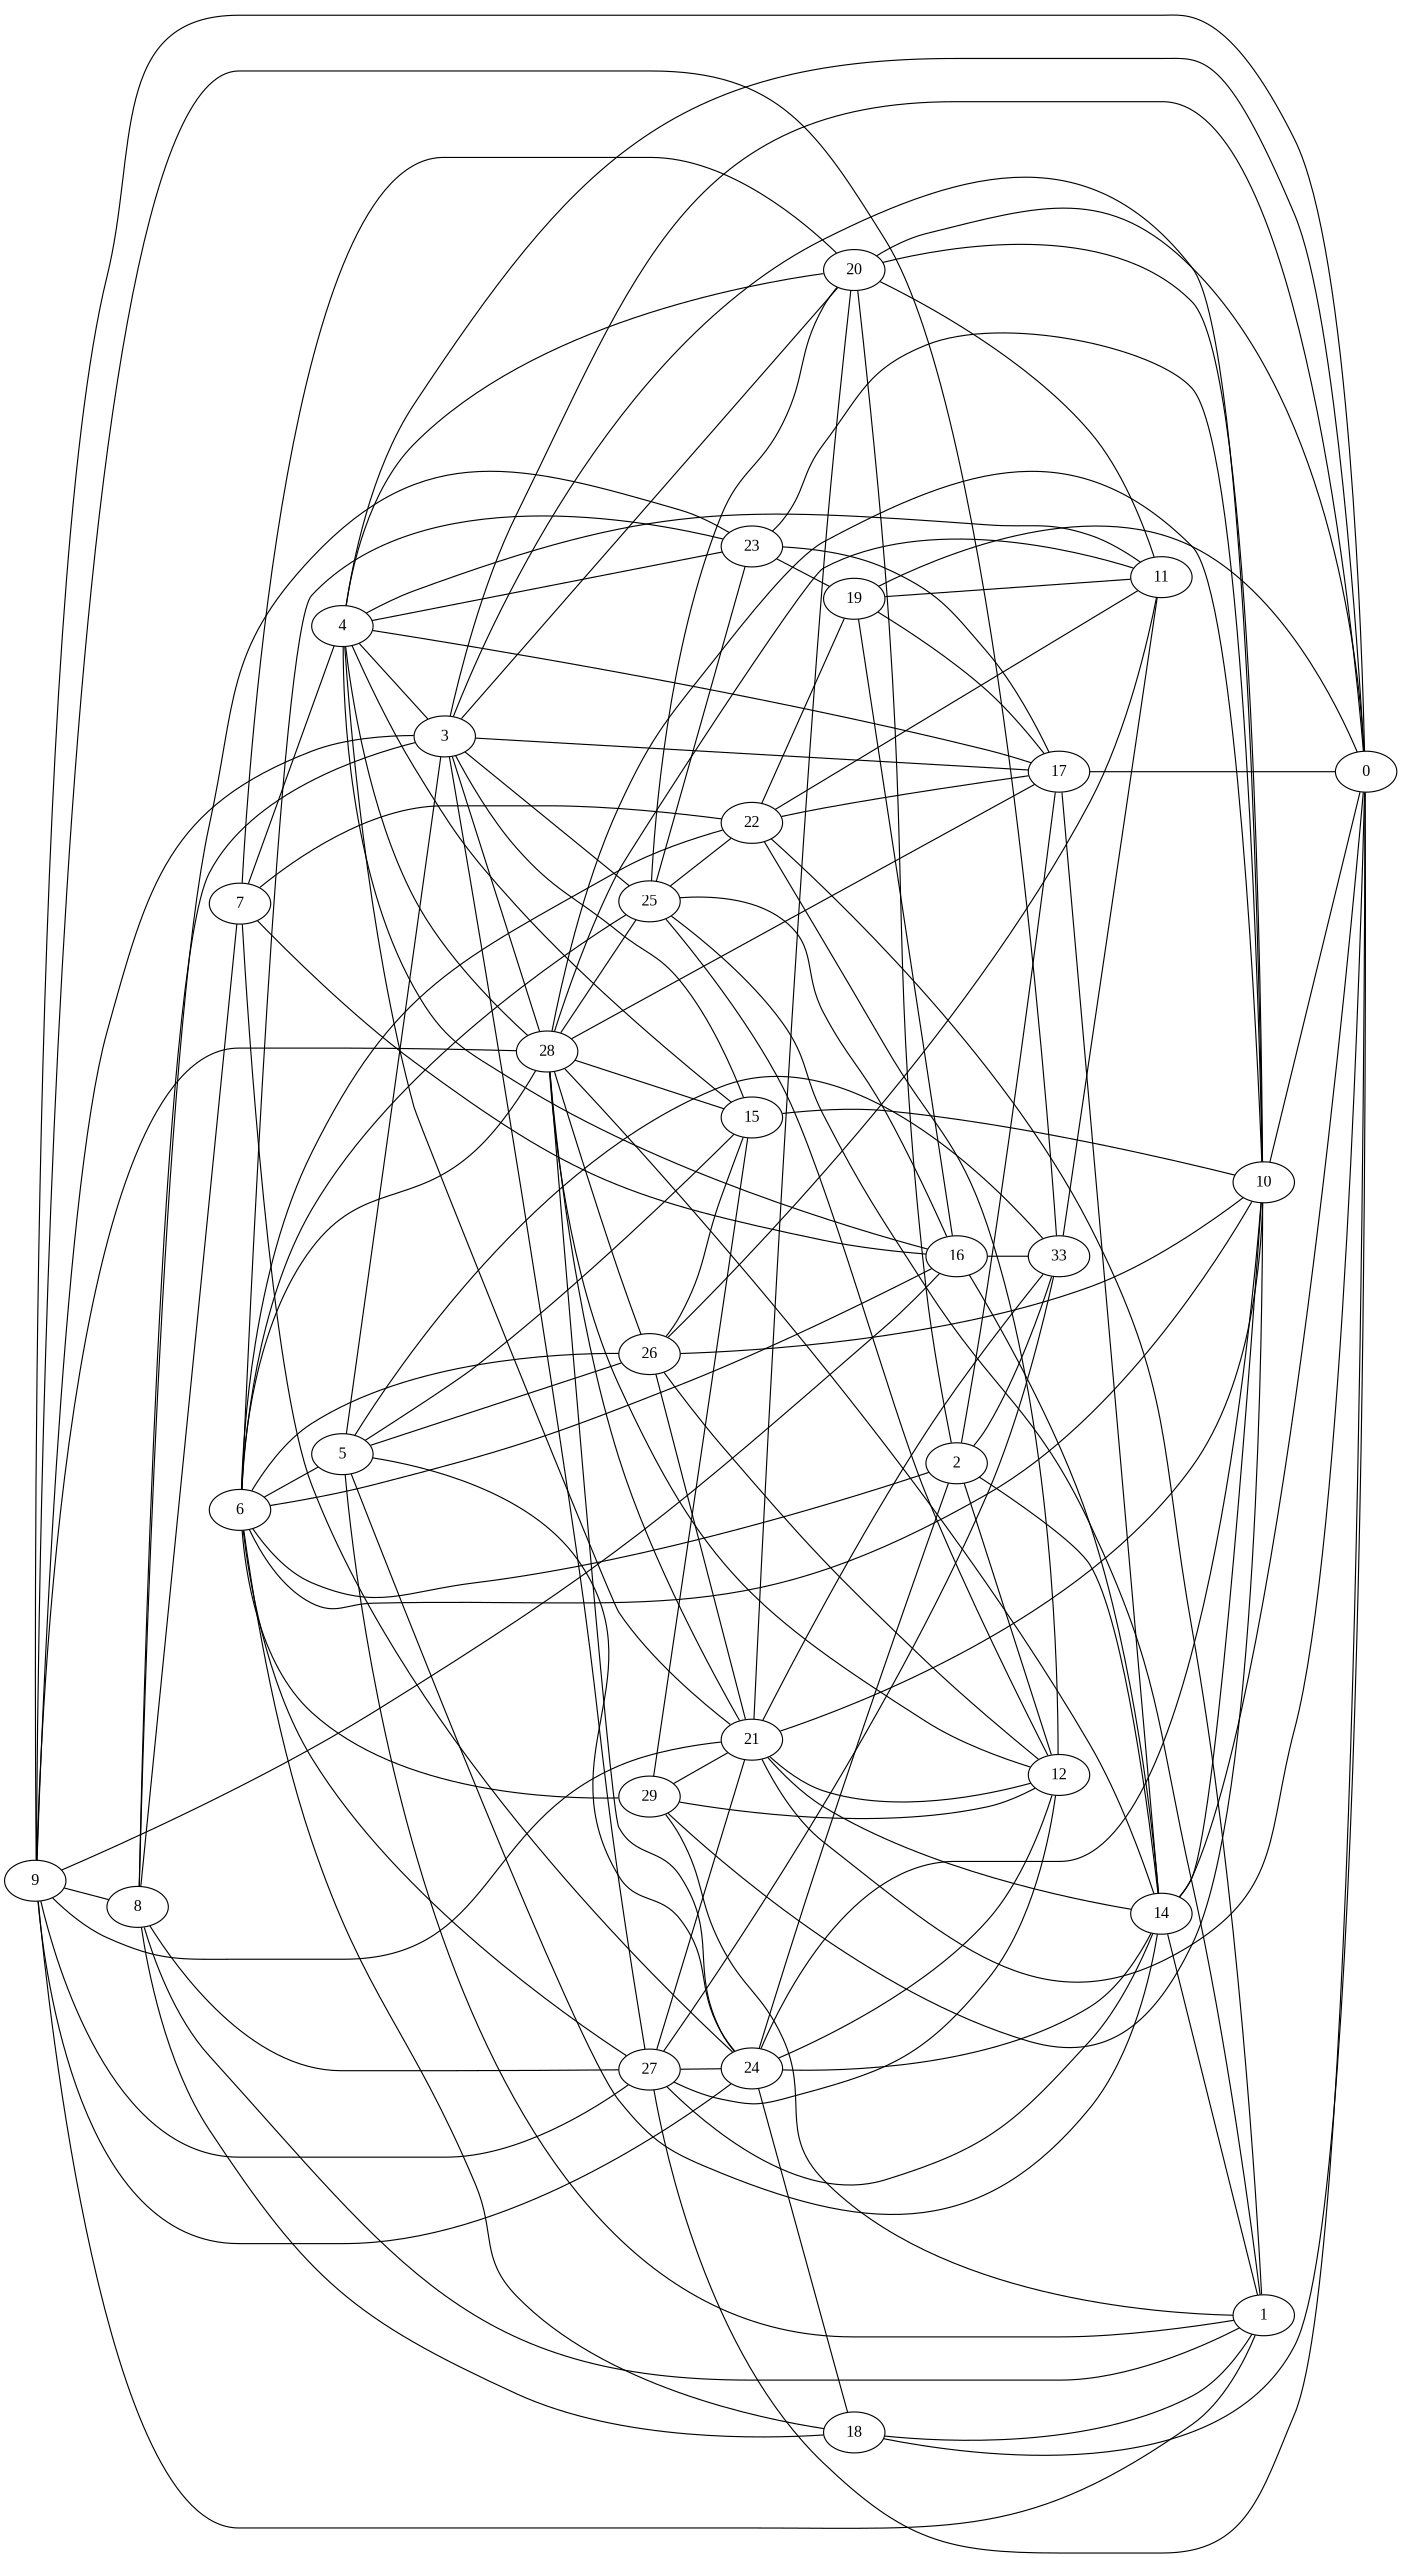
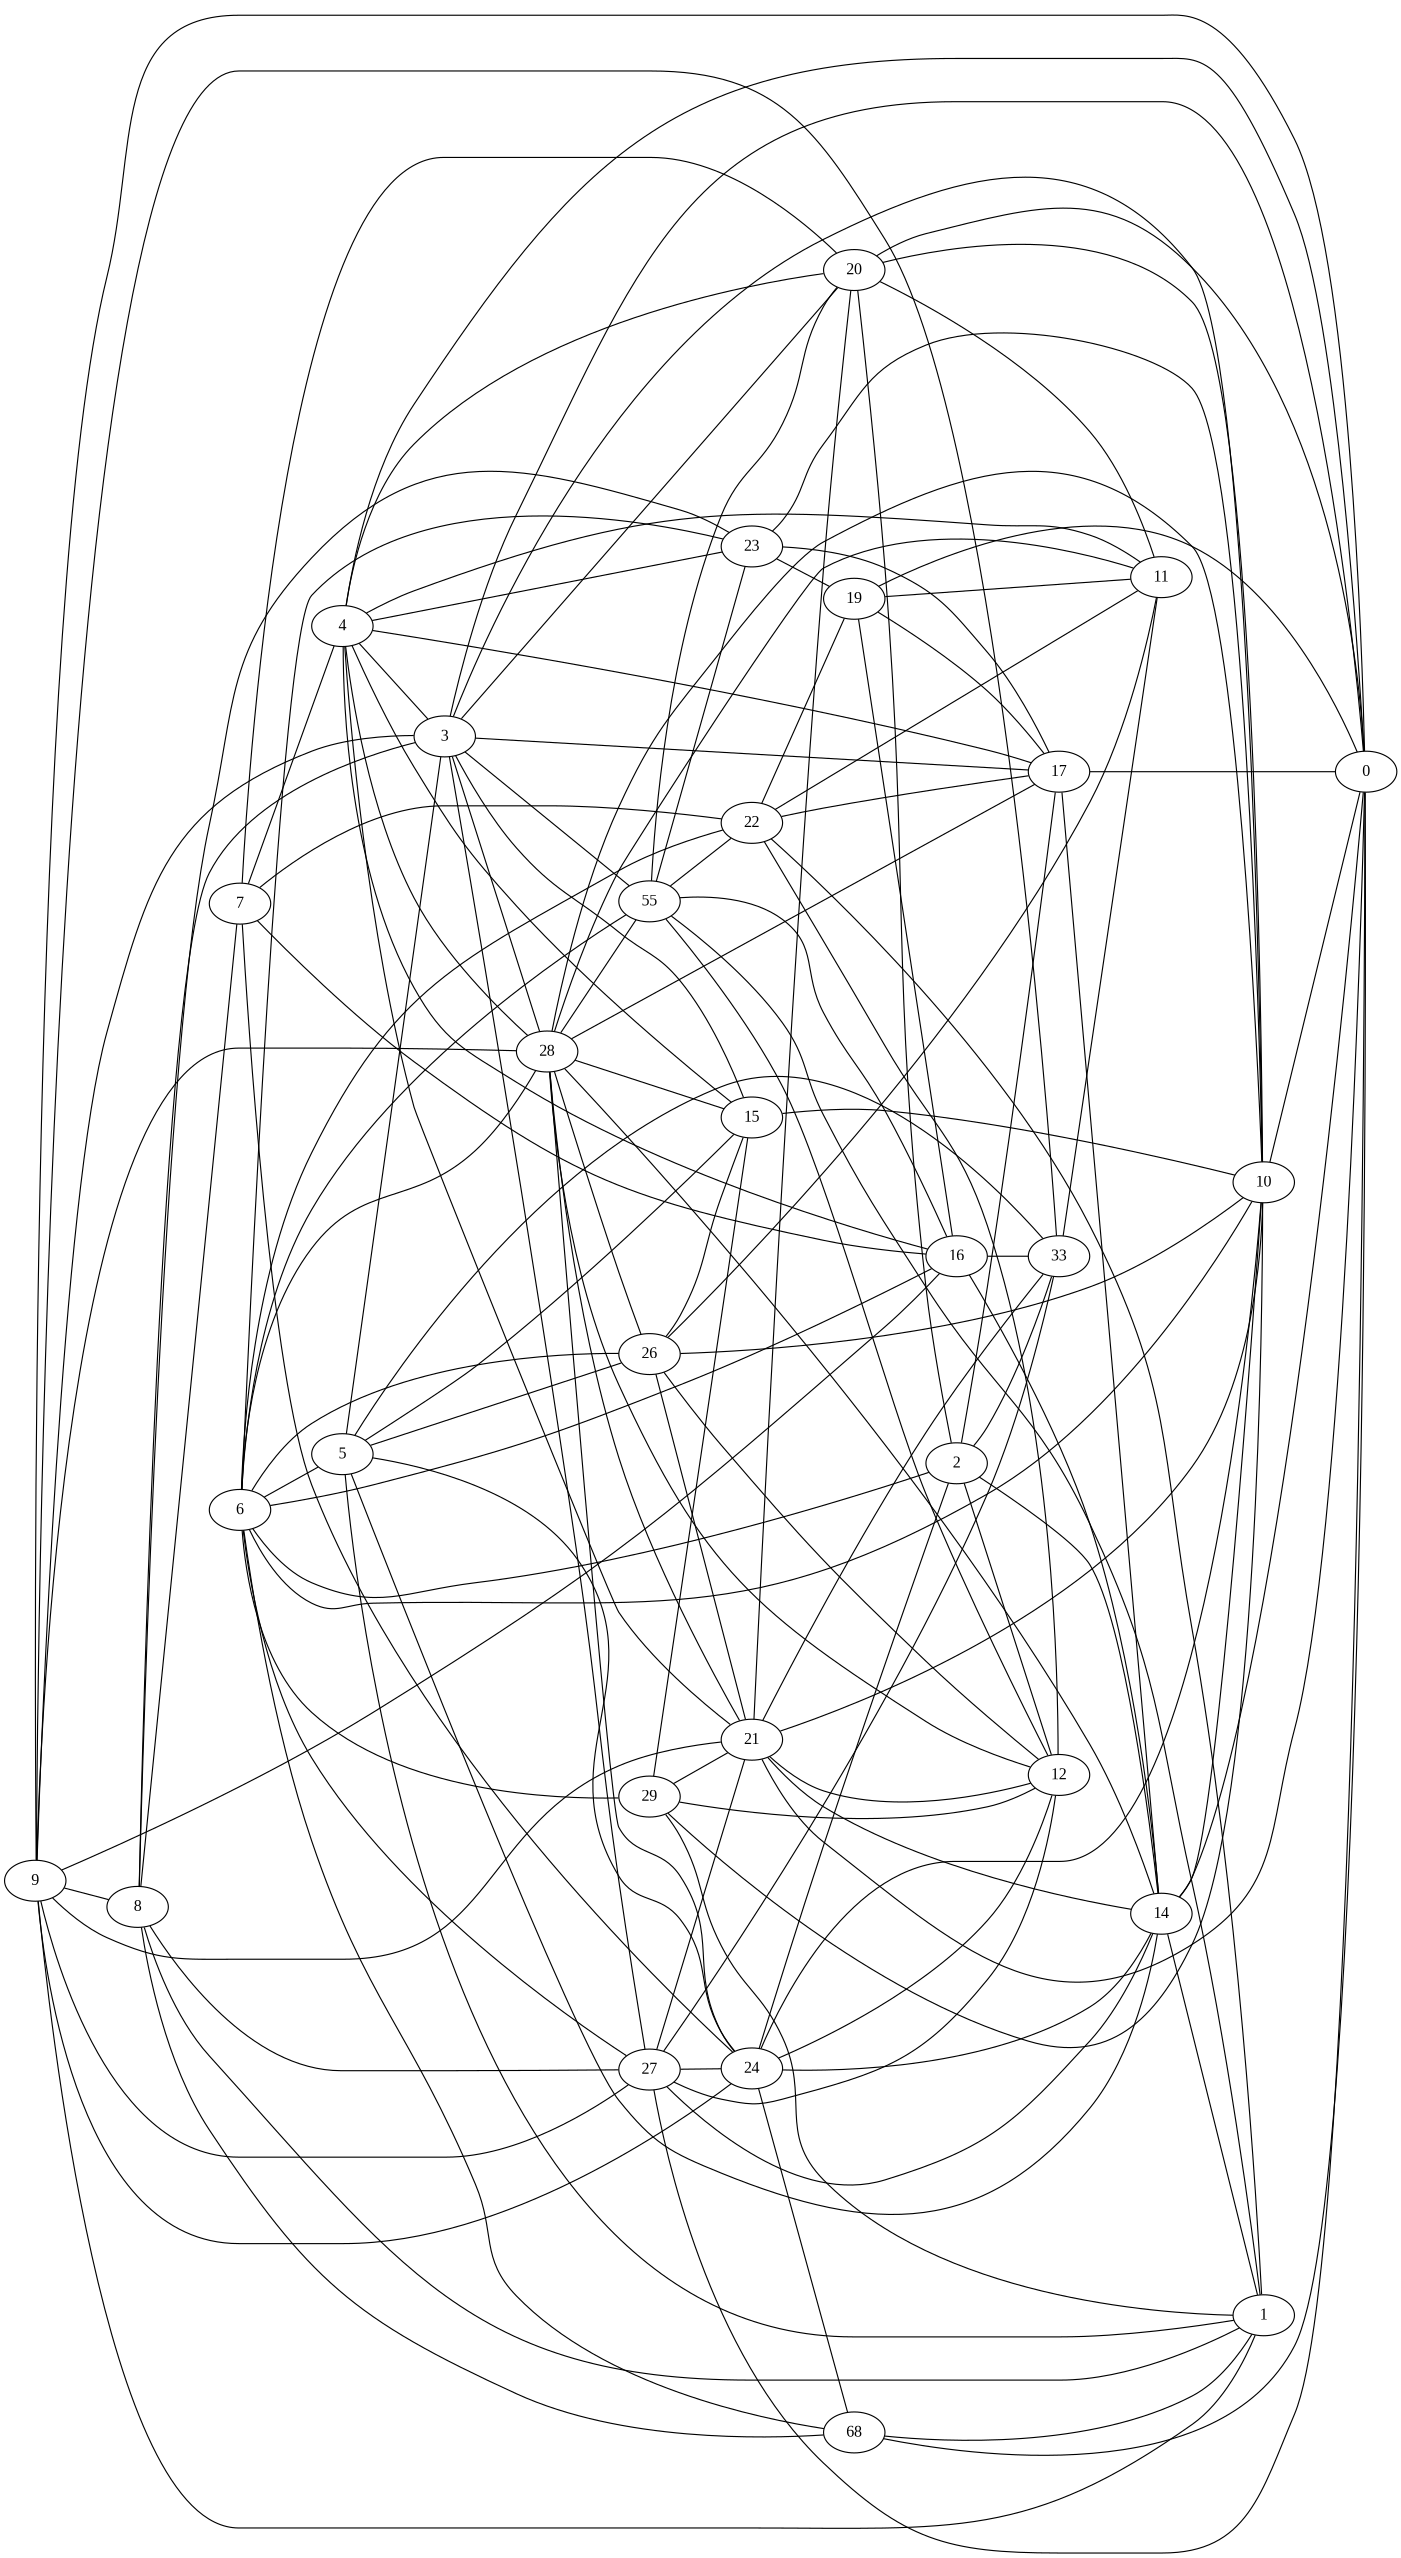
(650, 901) -> (650, 901)
(854, 2432) -> (854, 2432)
